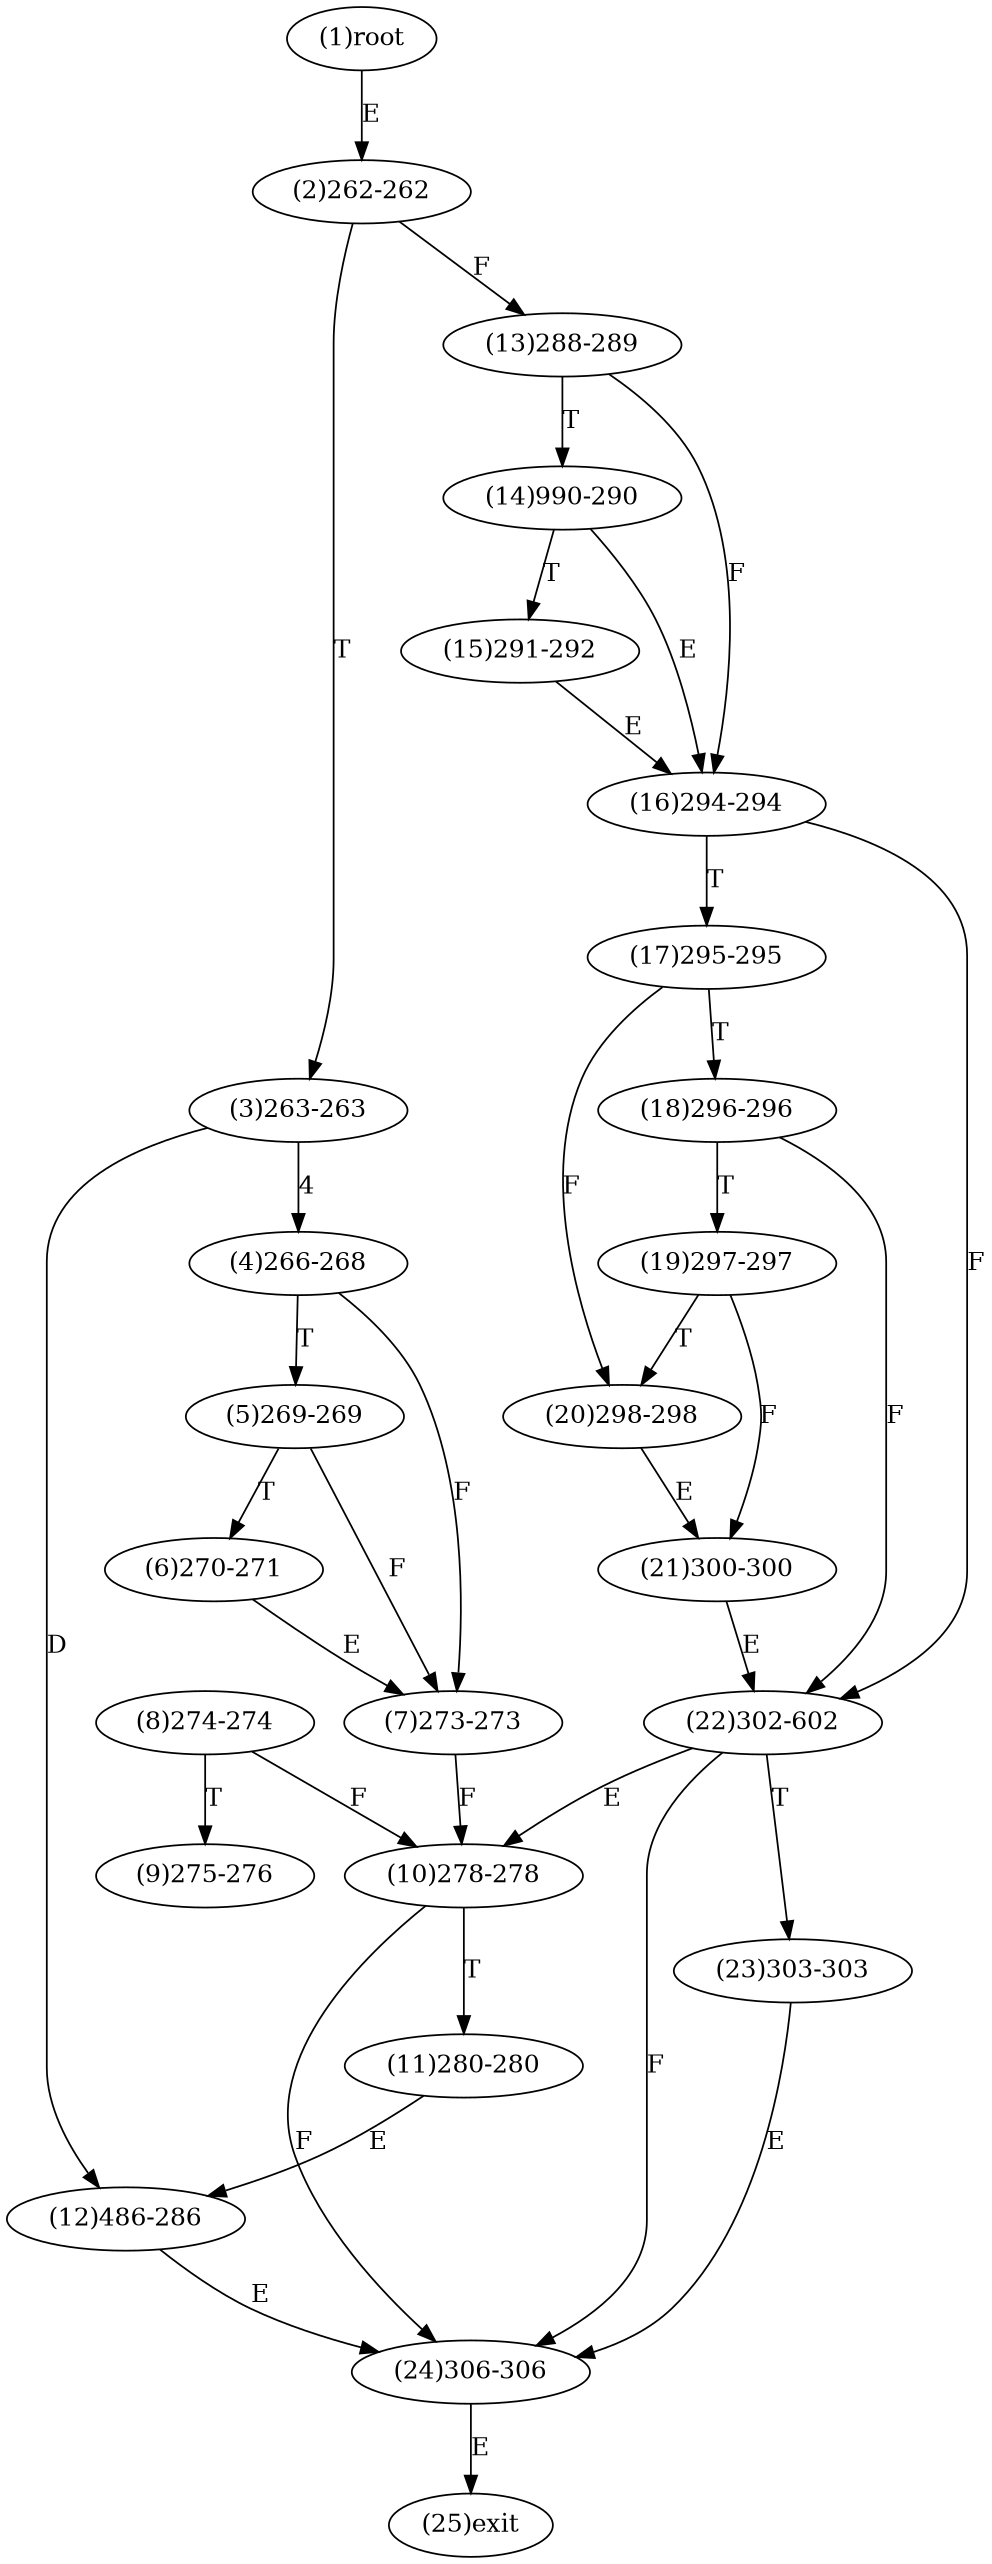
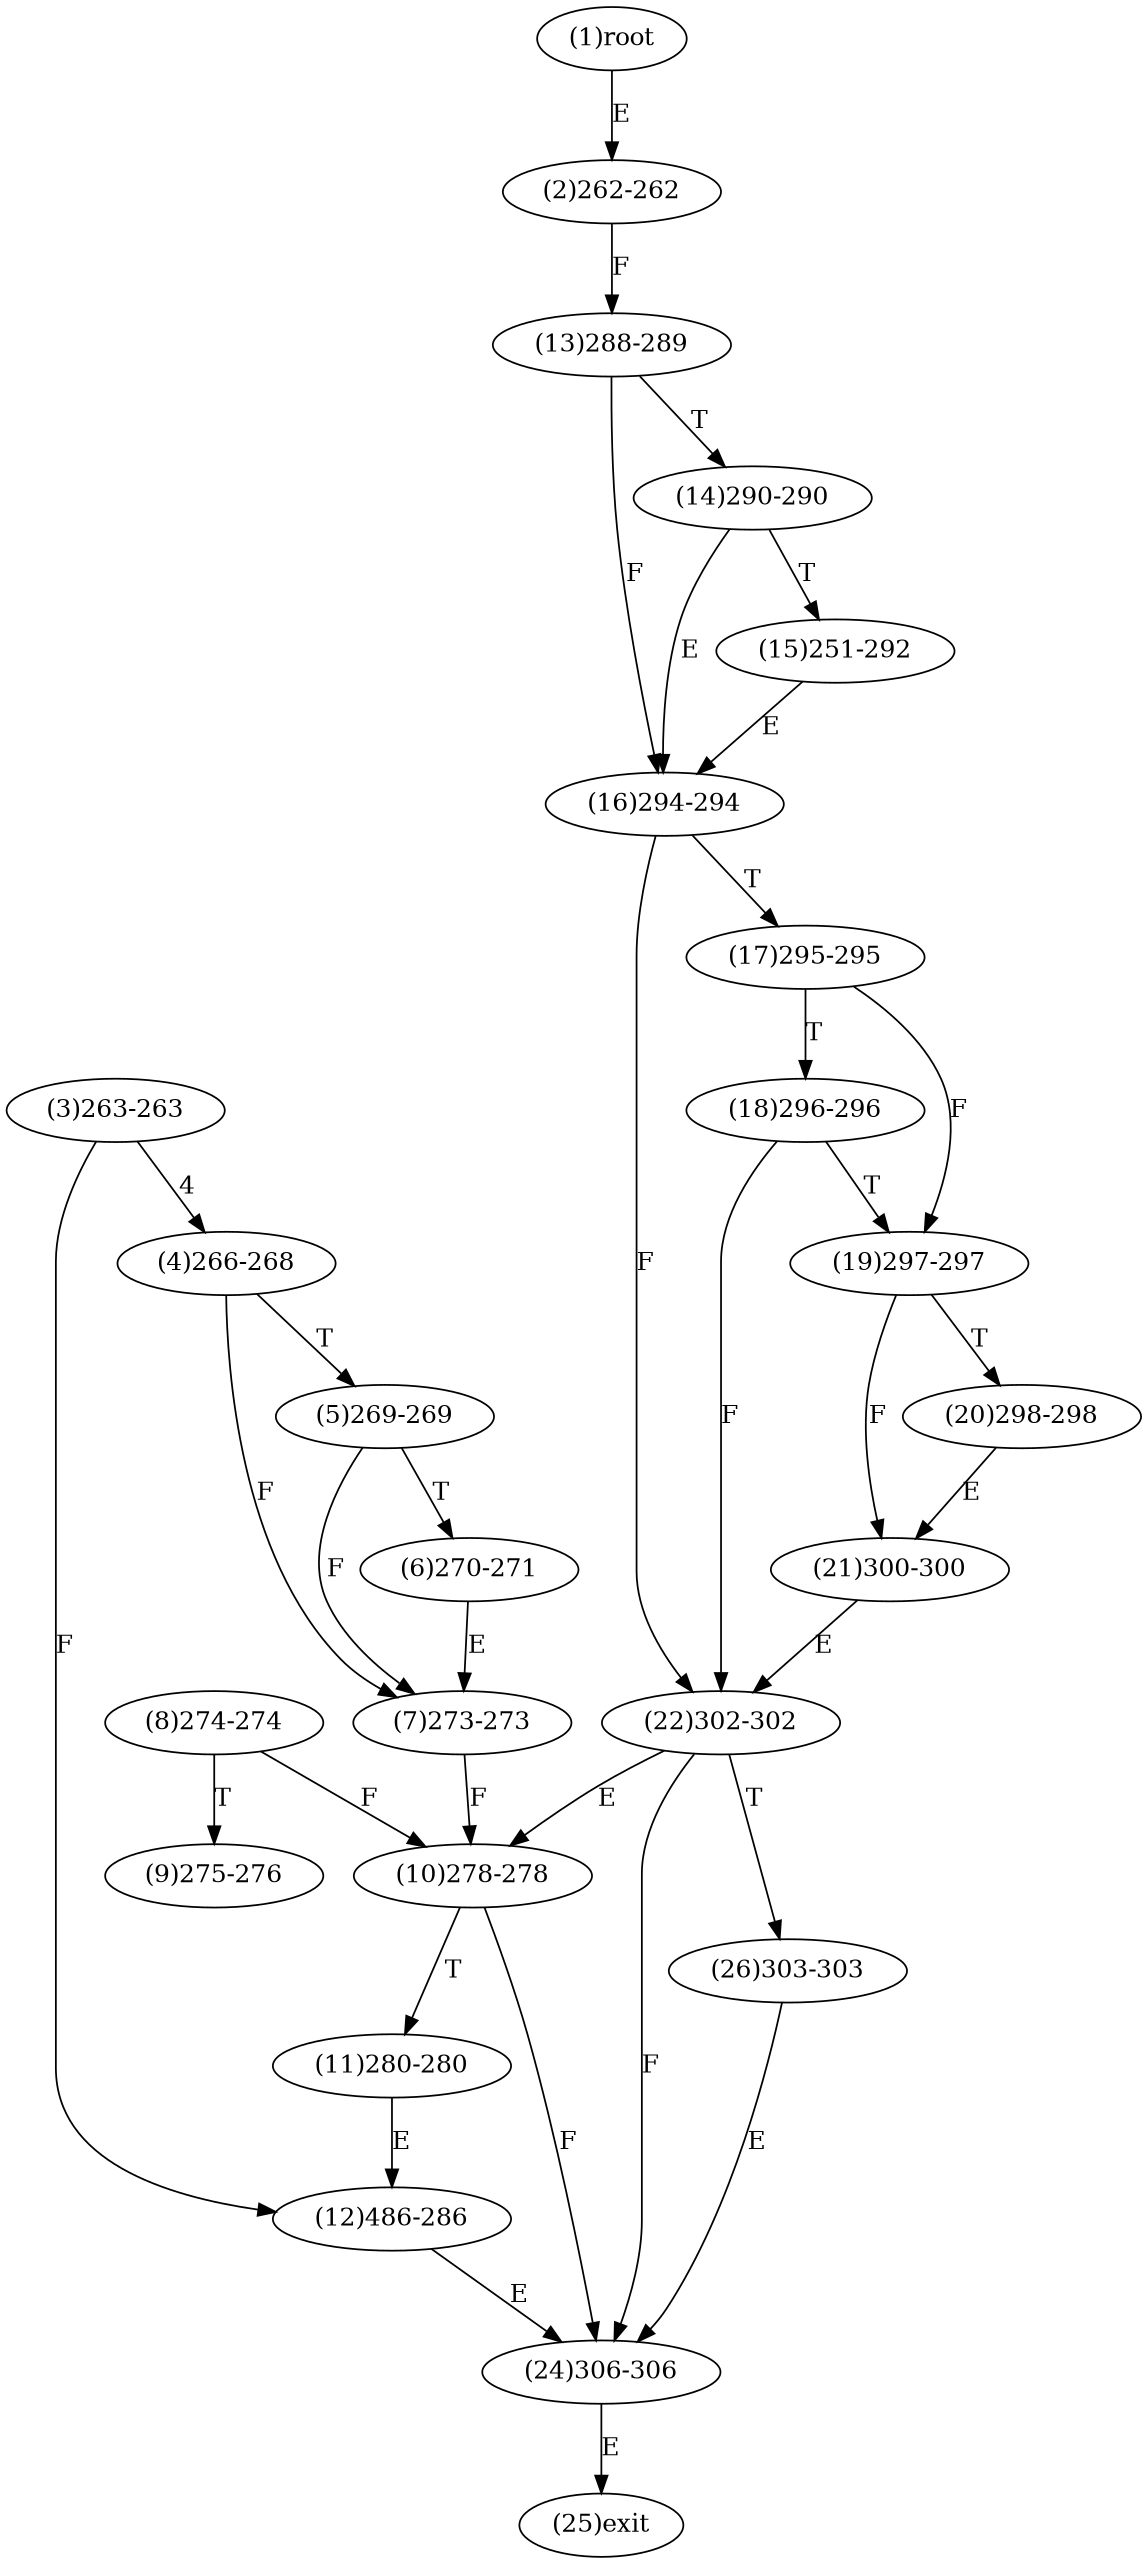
(562, 498) -> (753, 498)
(334, 643) -> none
(520, 651) -> (835, 651)
(564, 1163) -> (943, 1085)
(57, 1646) -> (65, 1646)
(763, 1723) -> (721, 1723)
(793, 1971) -> (788, 1971)
